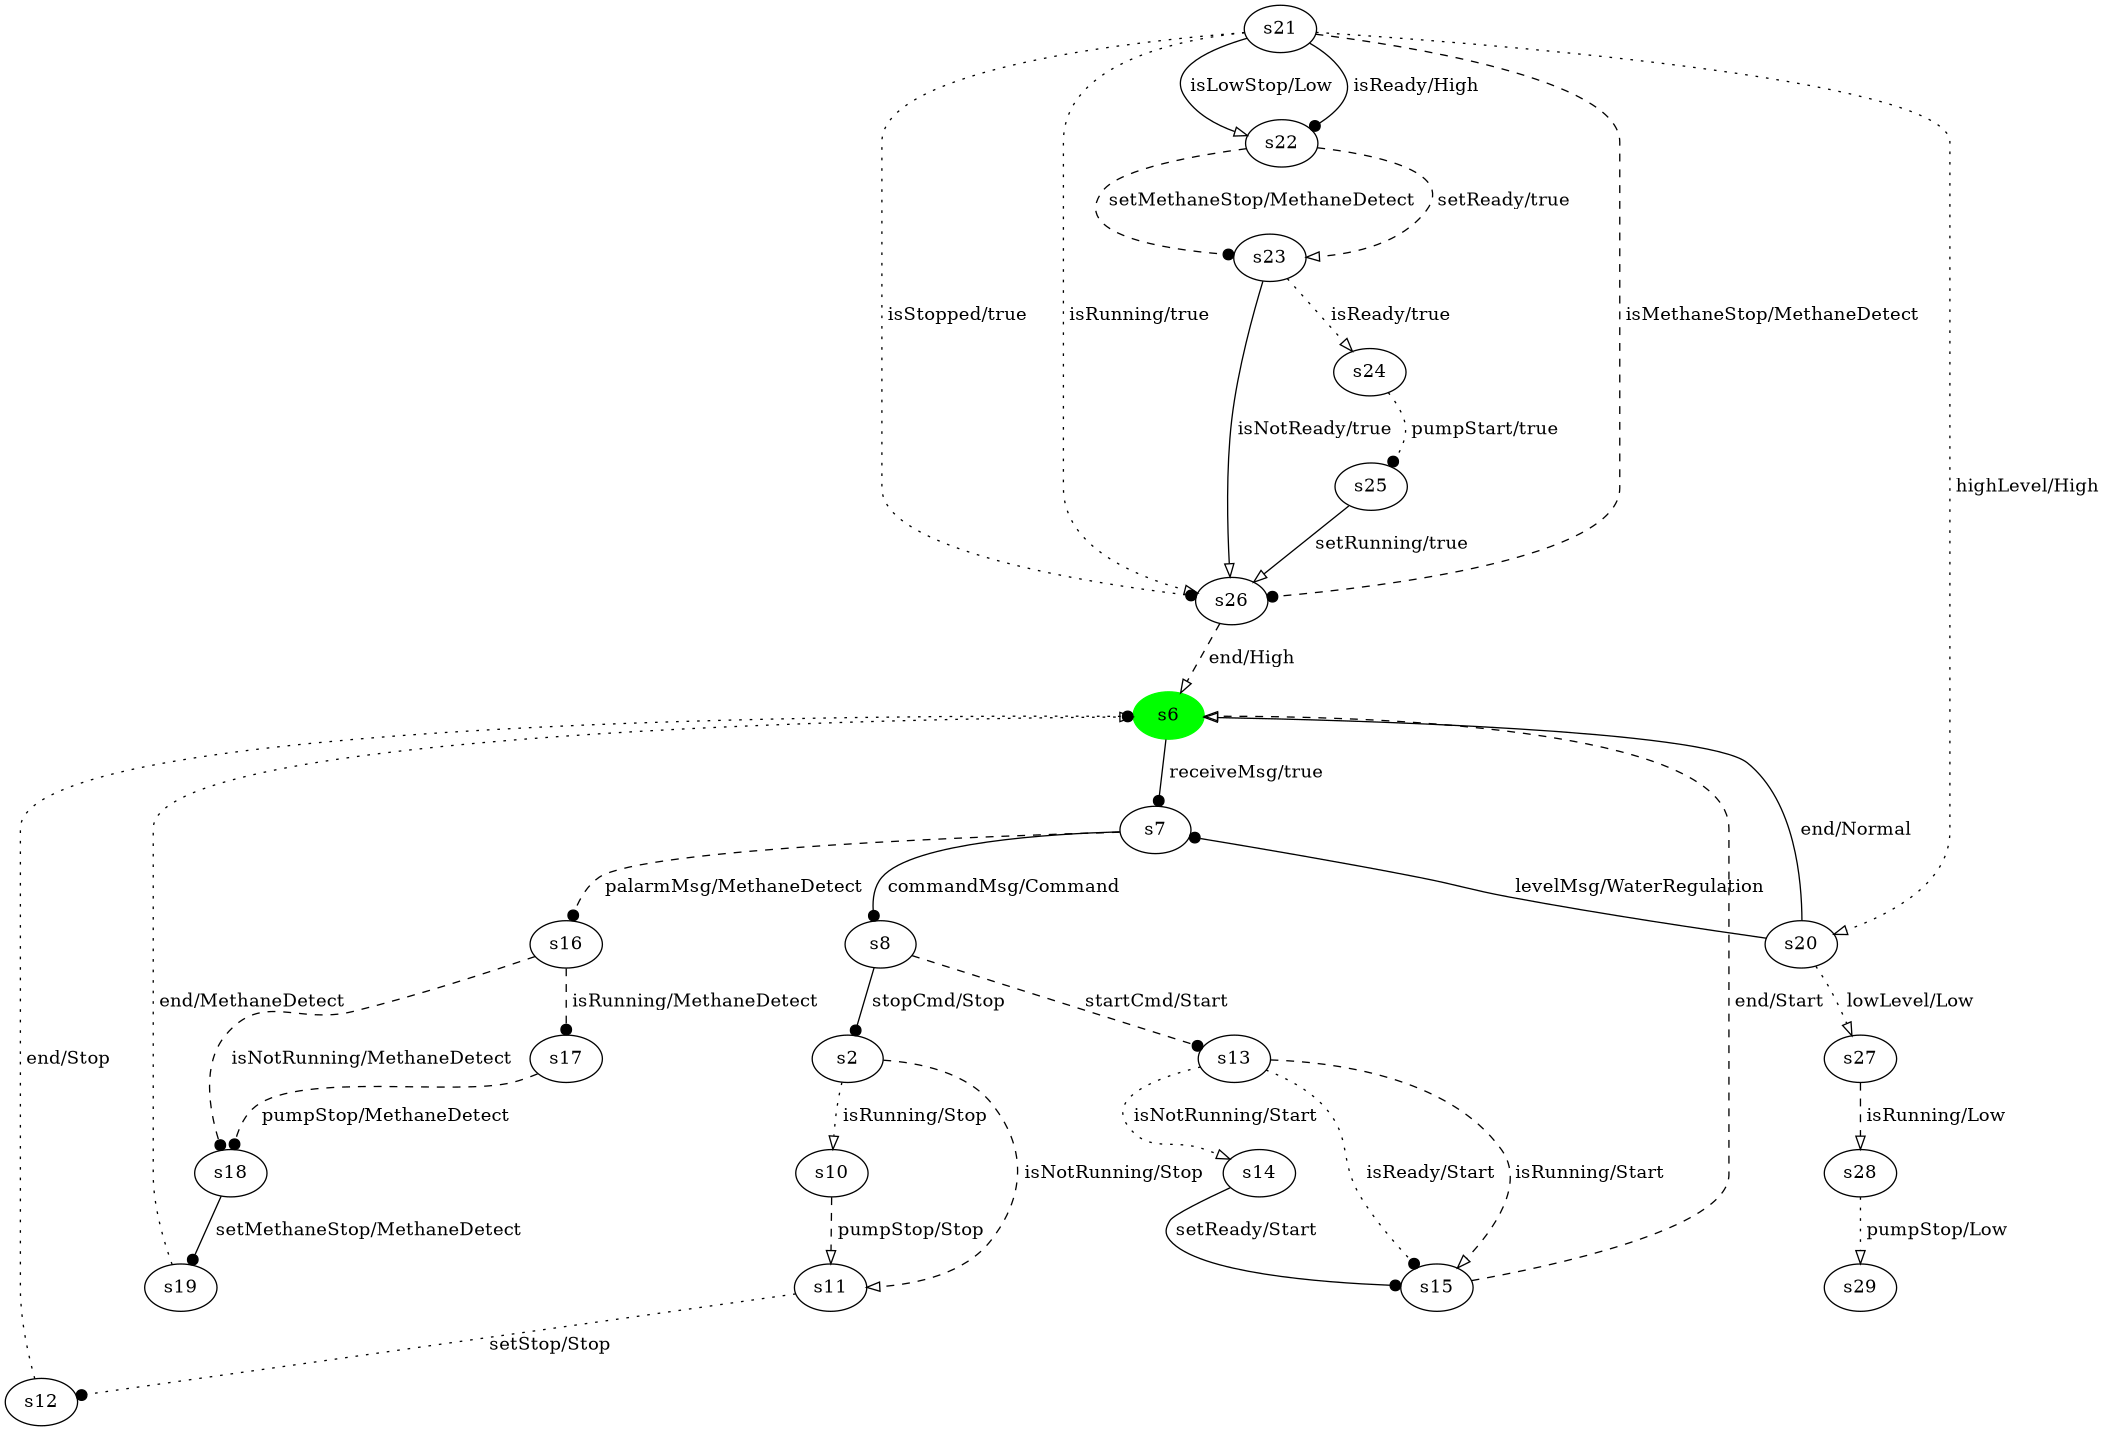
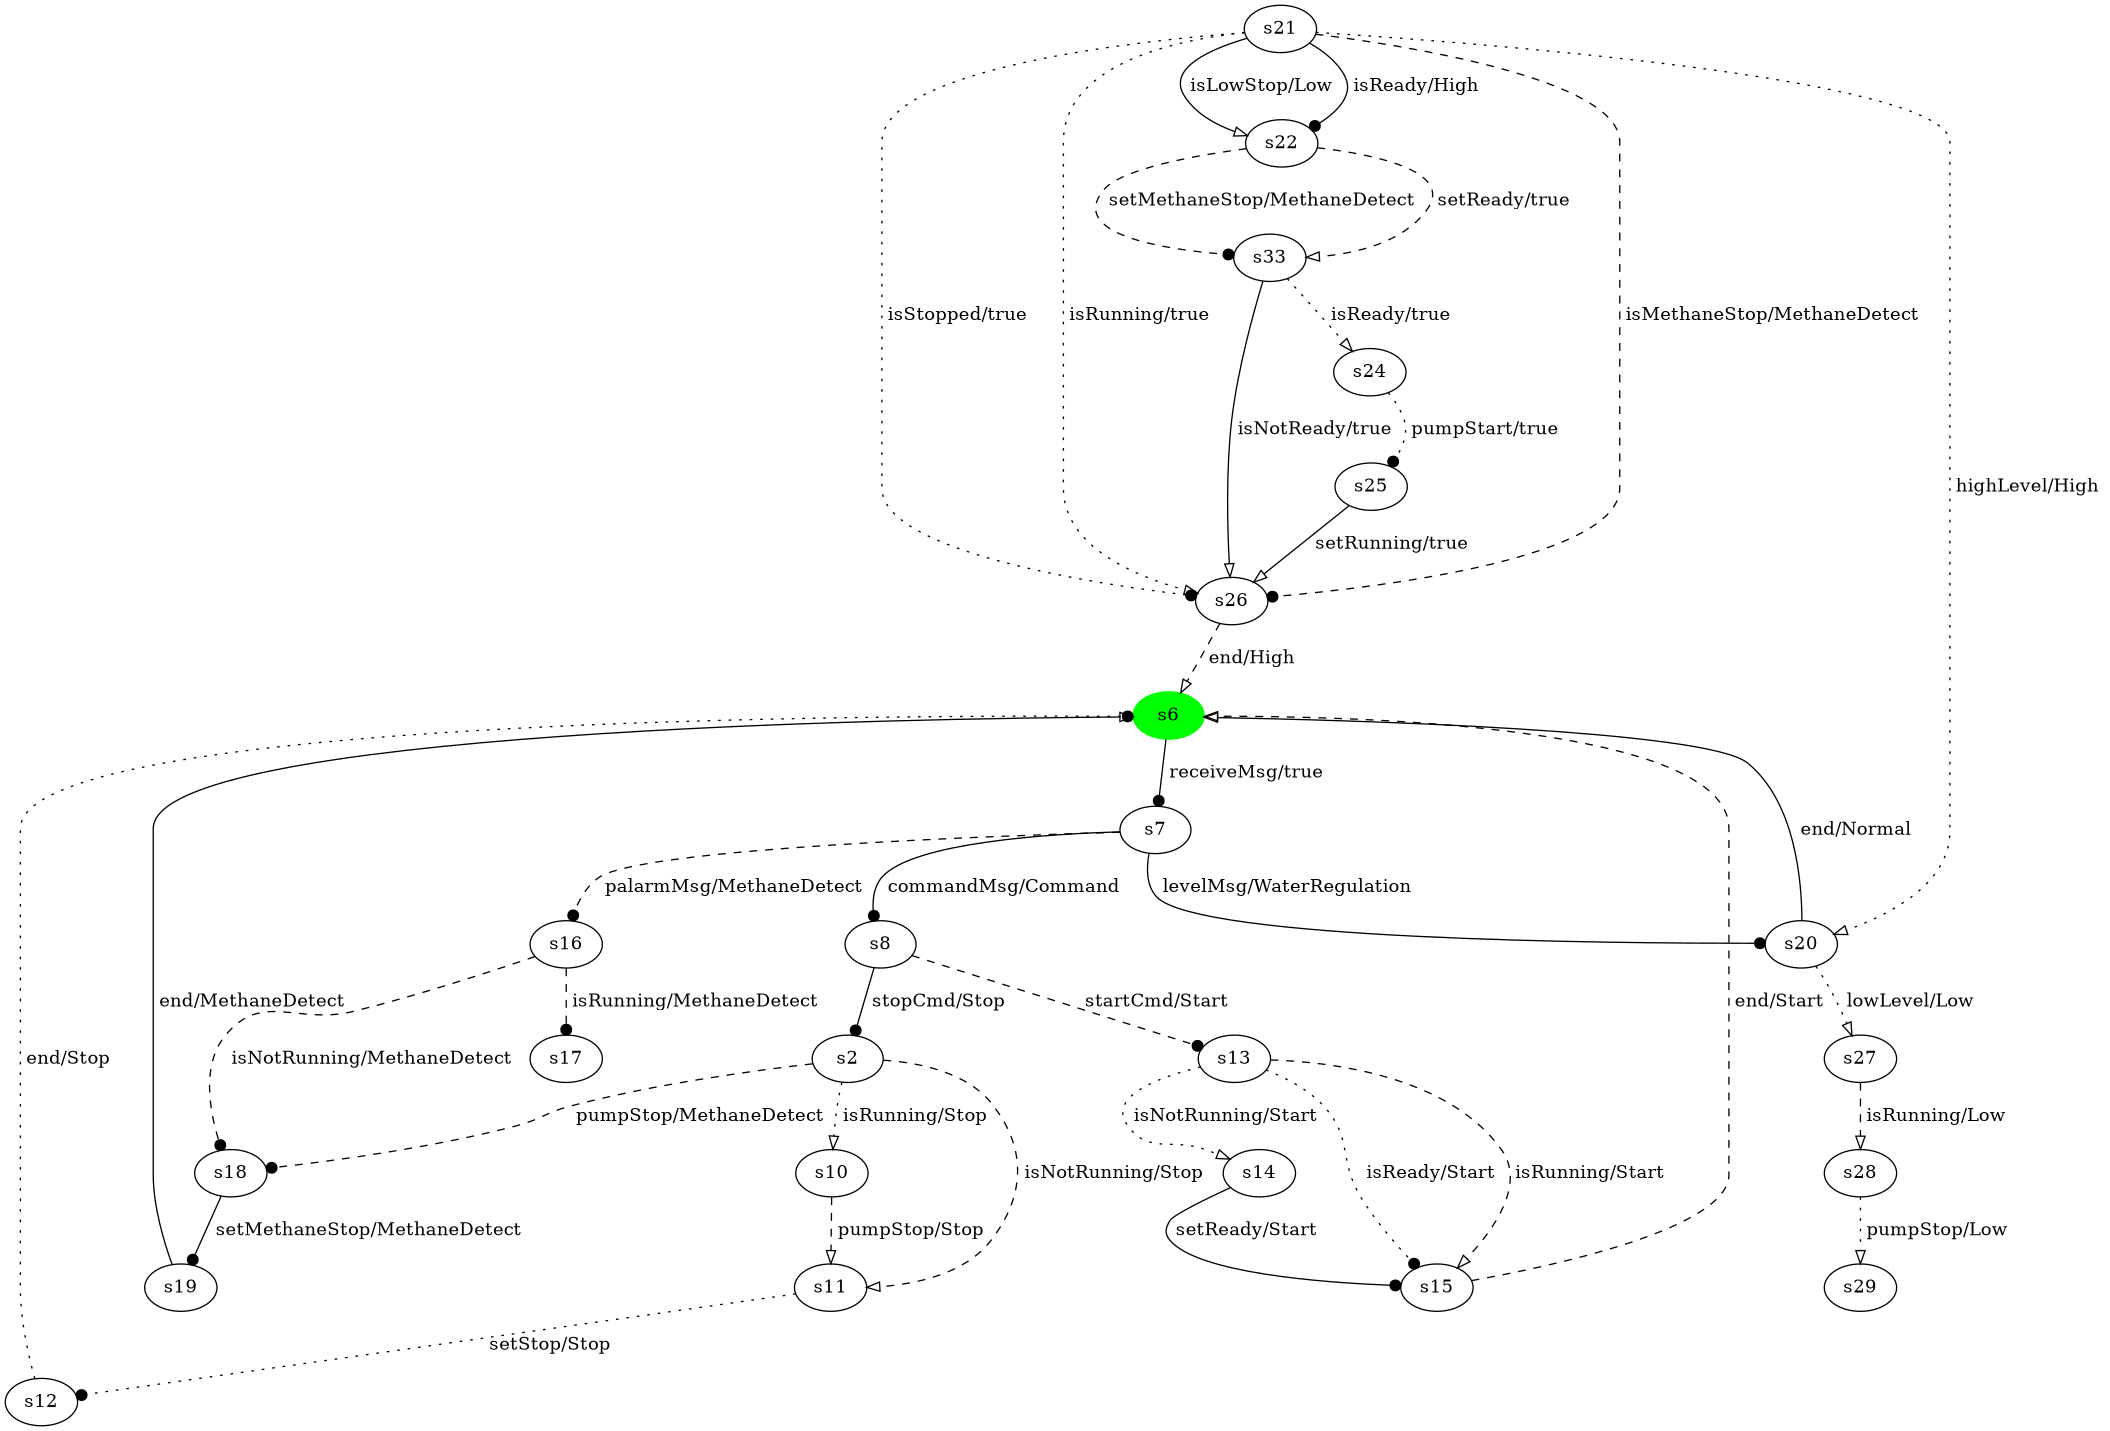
(1270, 258) -> (1270, 258)
(408, 750) -> (408, 750)
(1483, 892) -> (1430, 937)
(377, 1087) -> (545, 1115)
